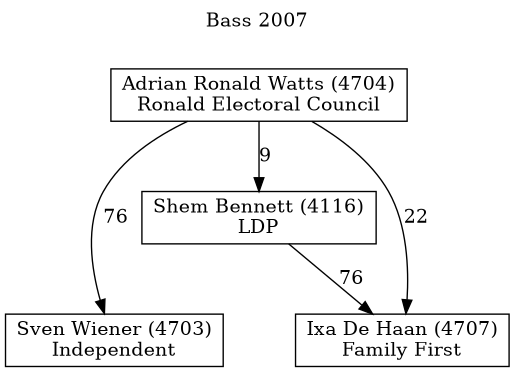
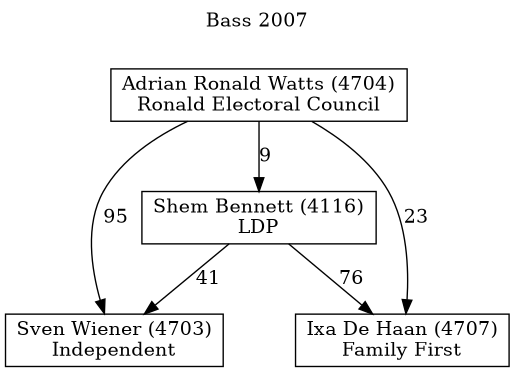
(116, 218) -> (116, 218)
(417, 218) -> (417, 218)
none -> (192, 274)
